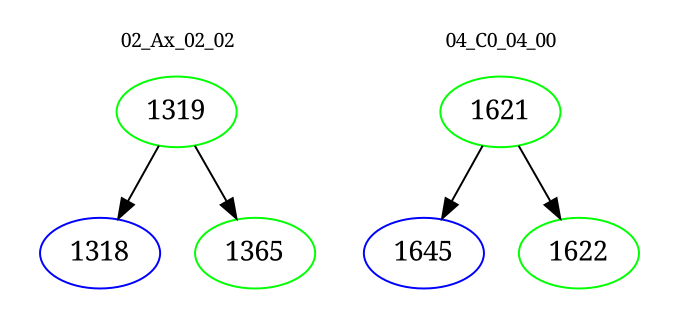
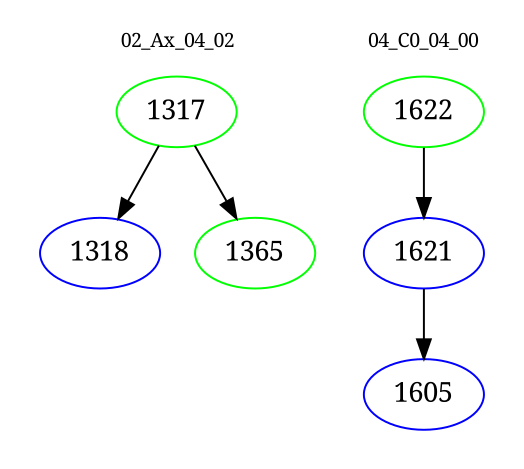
(178, 42) -> (178, 42)
(177, 112) -> (177, 112)
(500, 112) -> (424, 253)
(534, 173) -> (424, 173)
(424, 253) -> (424, 394)
